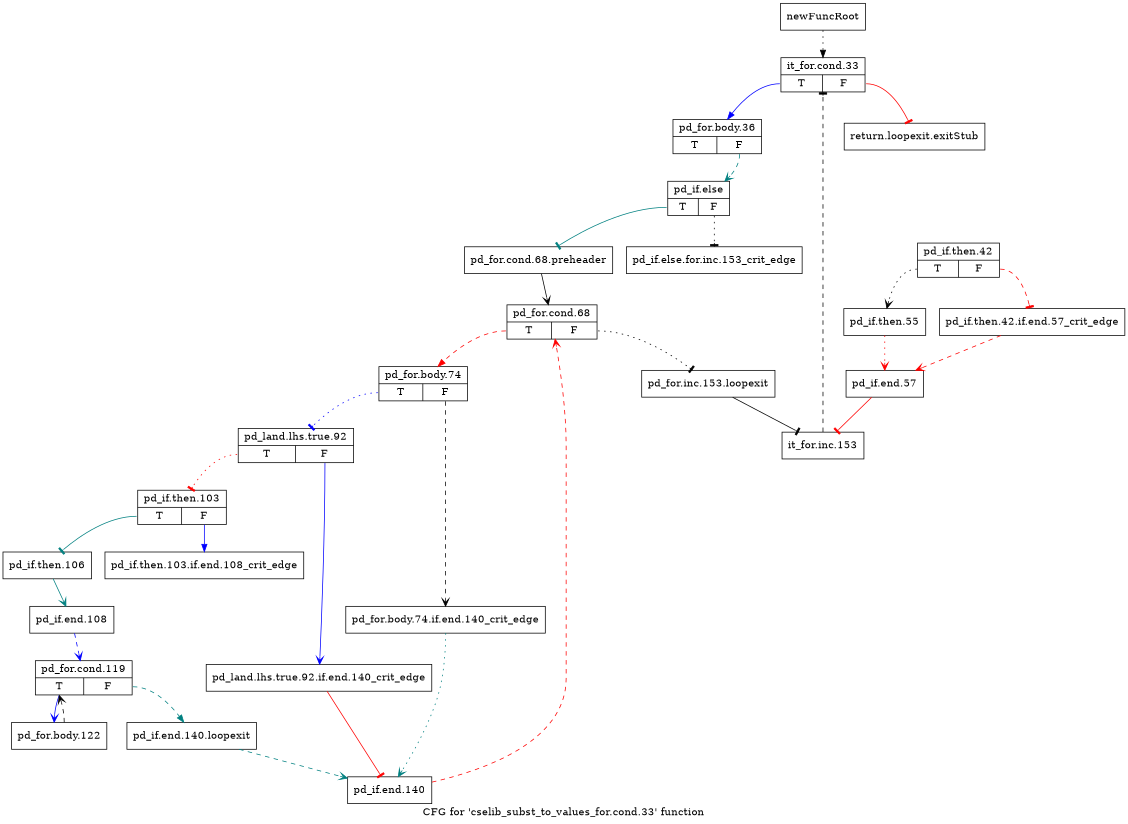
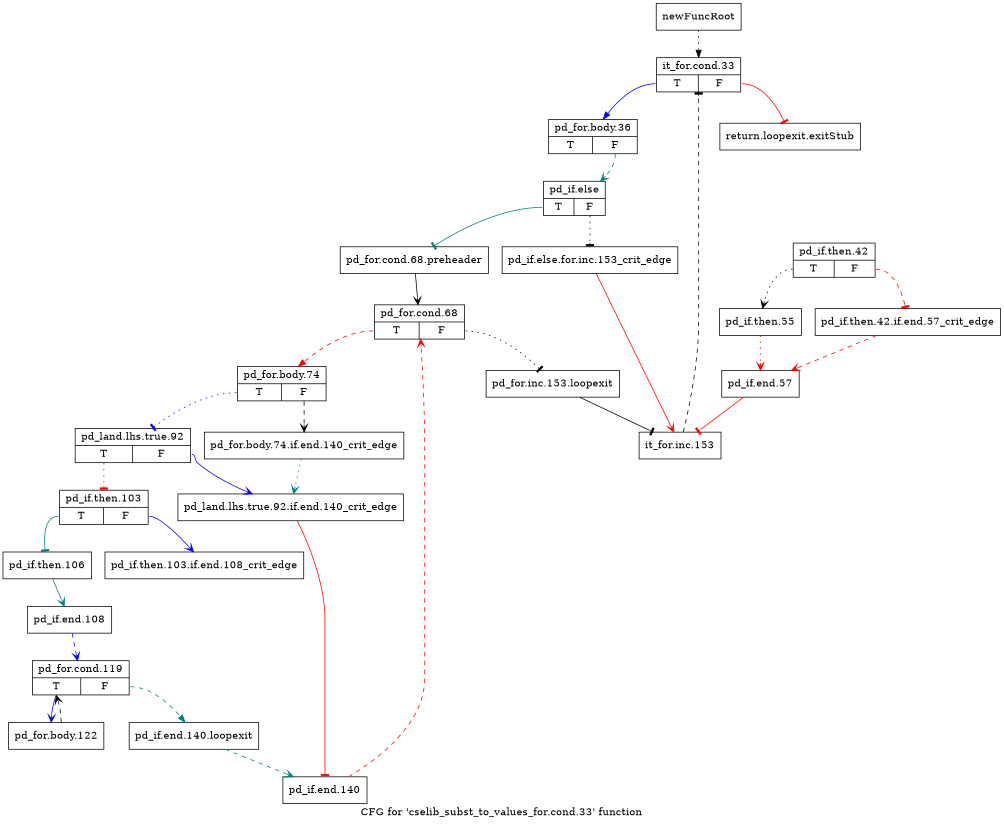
none -> (633, 350)
(204, 535) -> (171, 529)
(435, 705) -> (298, 473)
